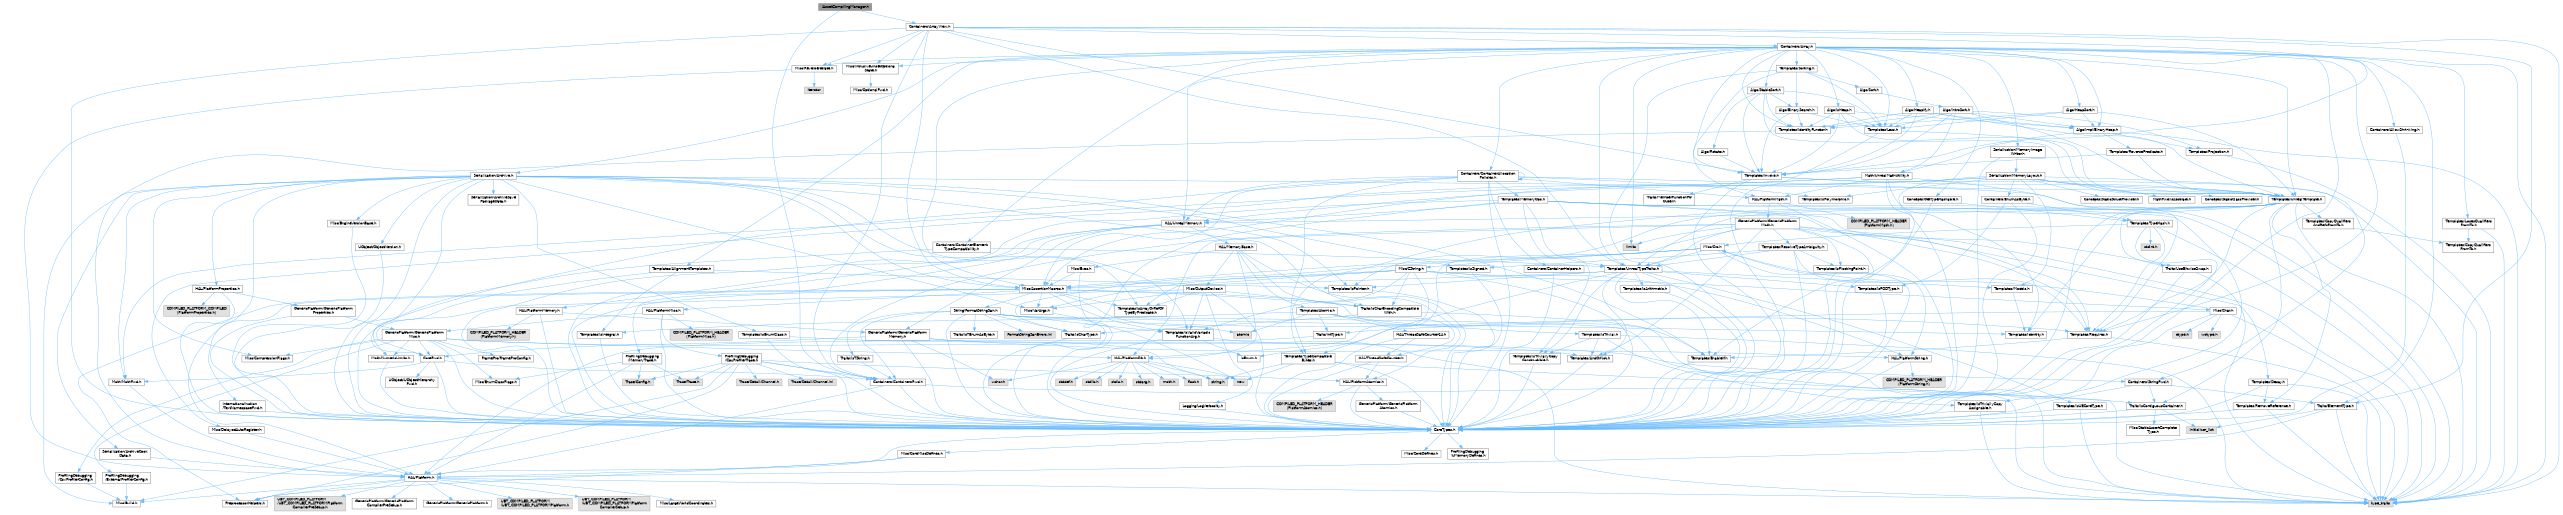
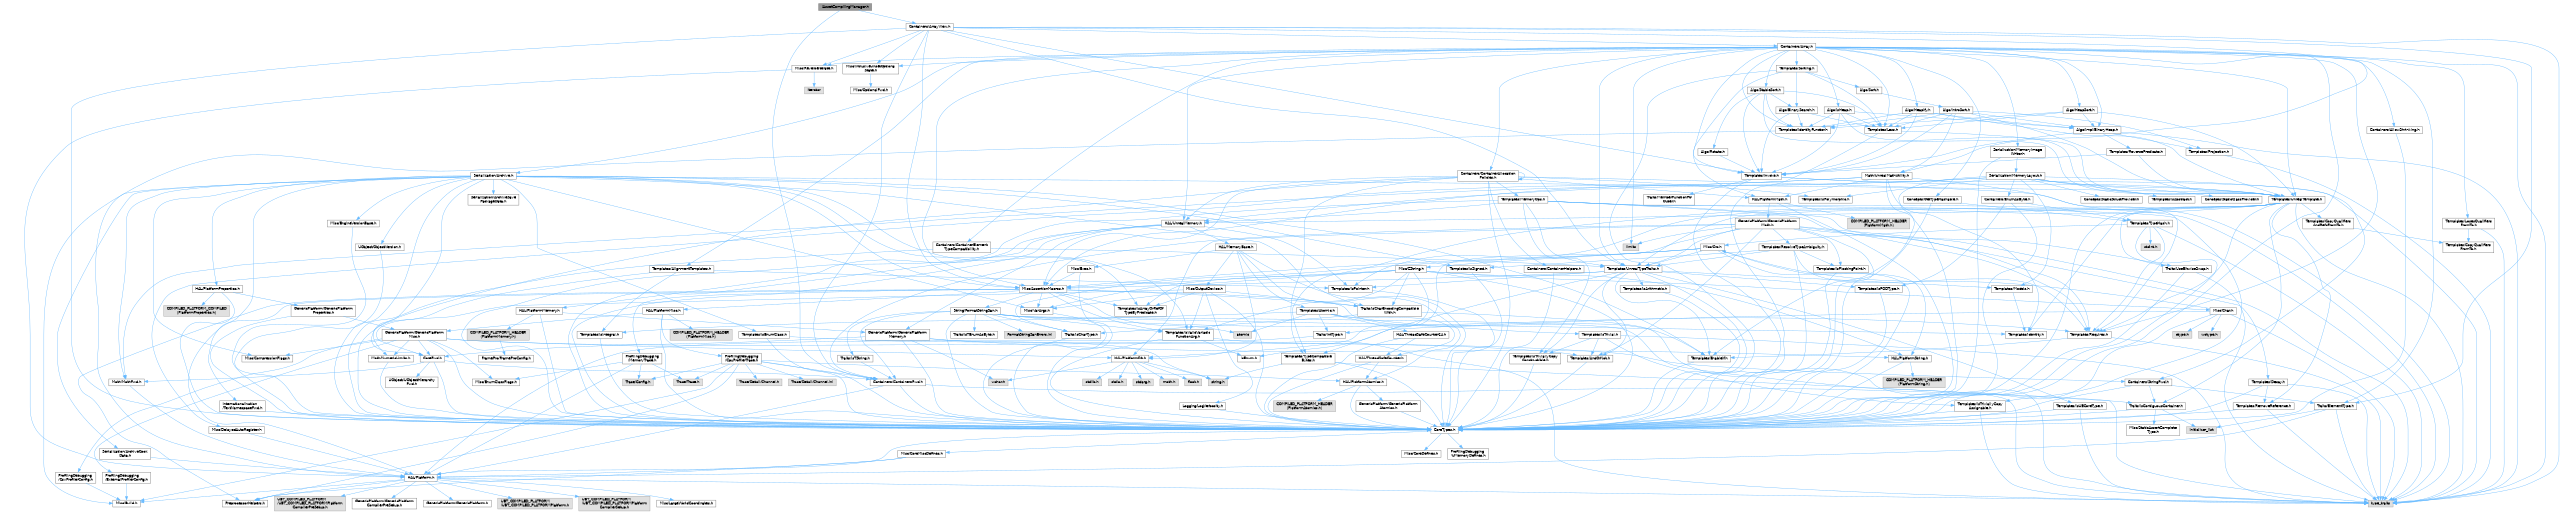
(2172, 200) -> (2172, 200)
(462, 347) -> (502, 345)
(1066, 382) -> none
(1241, 382) -> none
